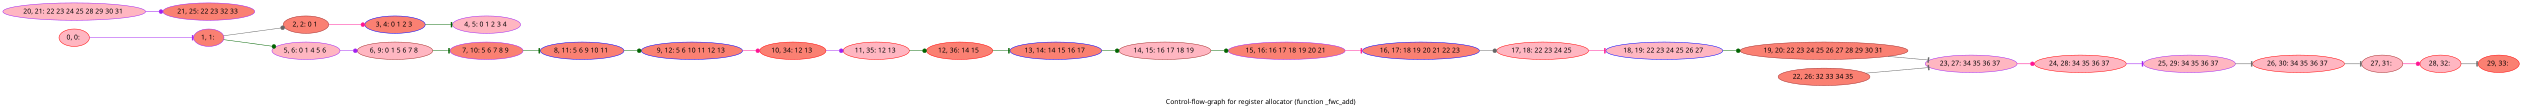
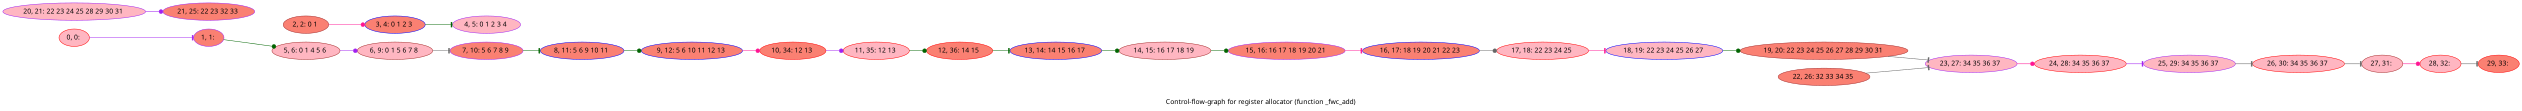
(252, 32) -> none
(306, 51) -> (306, 51)
(440, 51) -> (440, 51)
